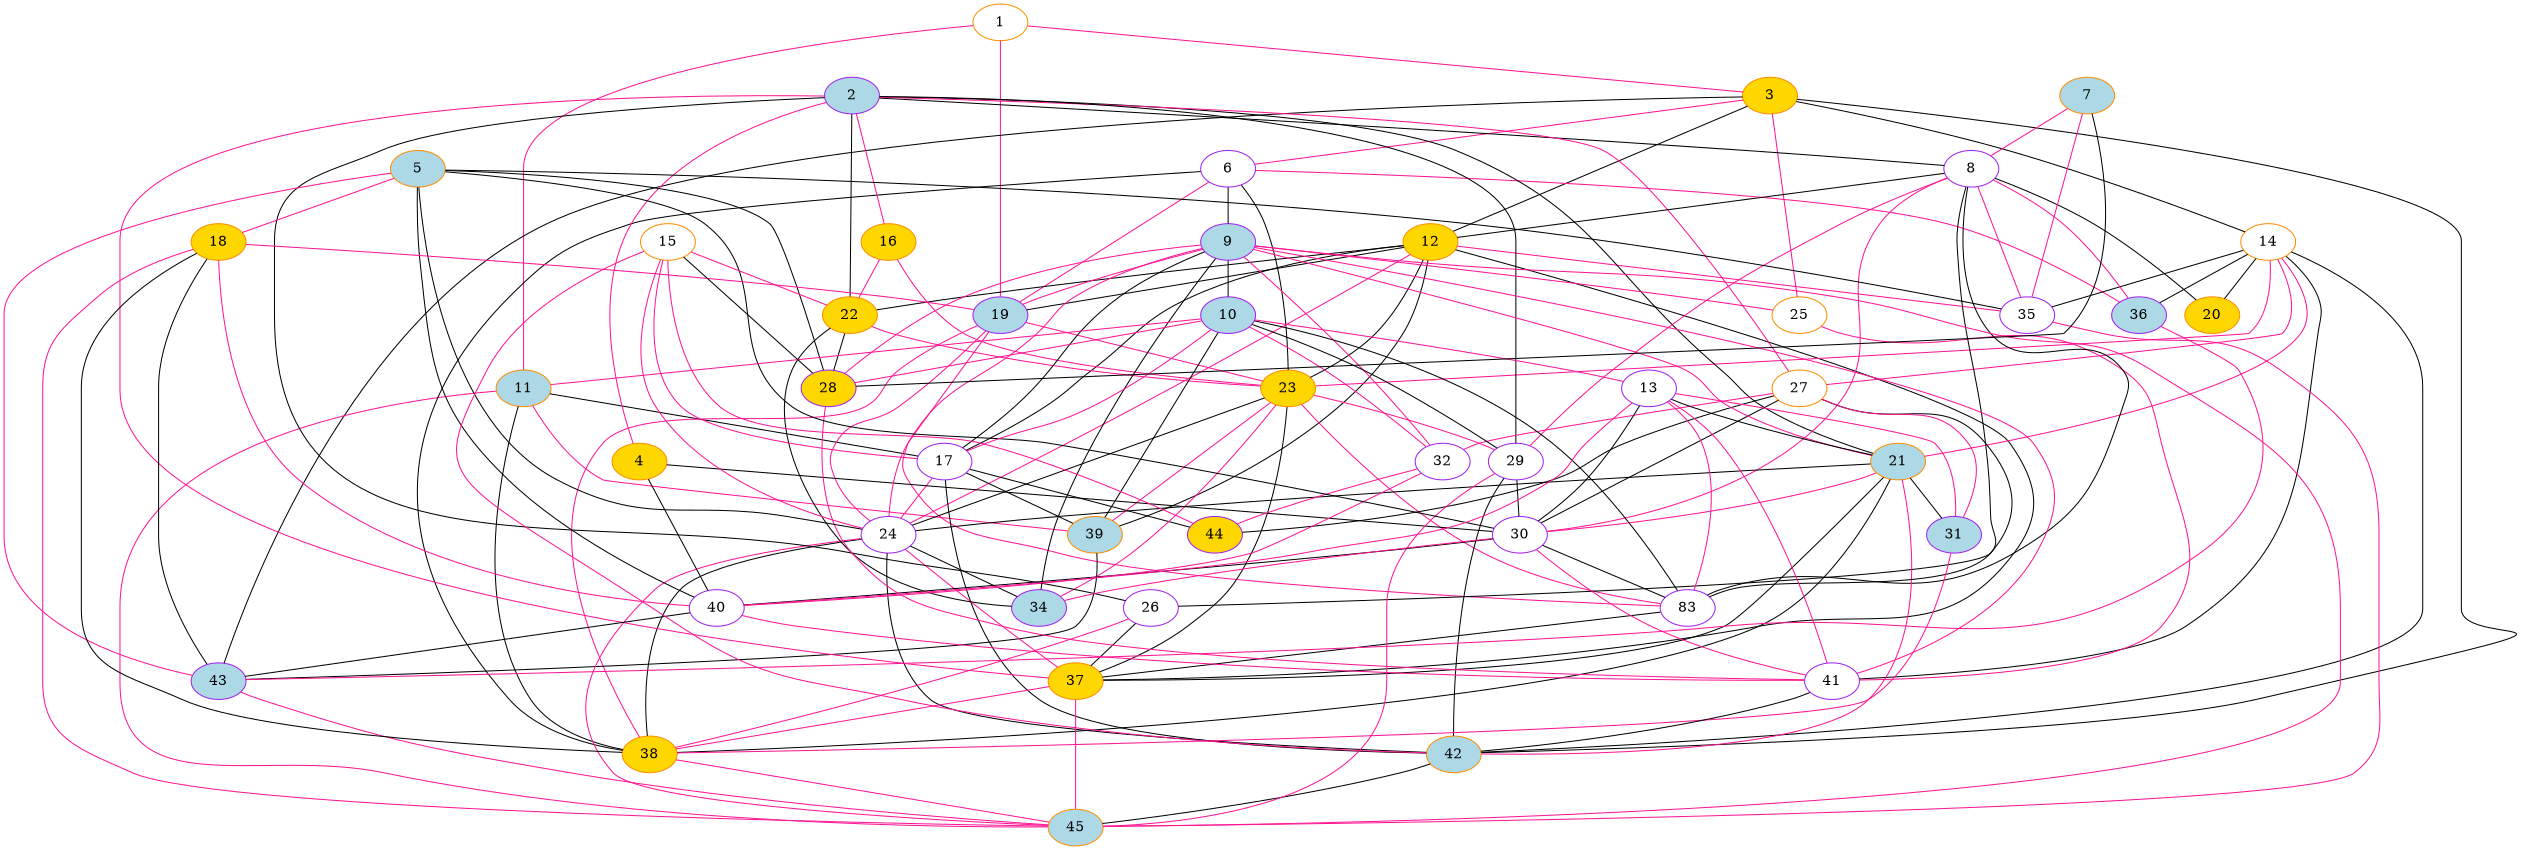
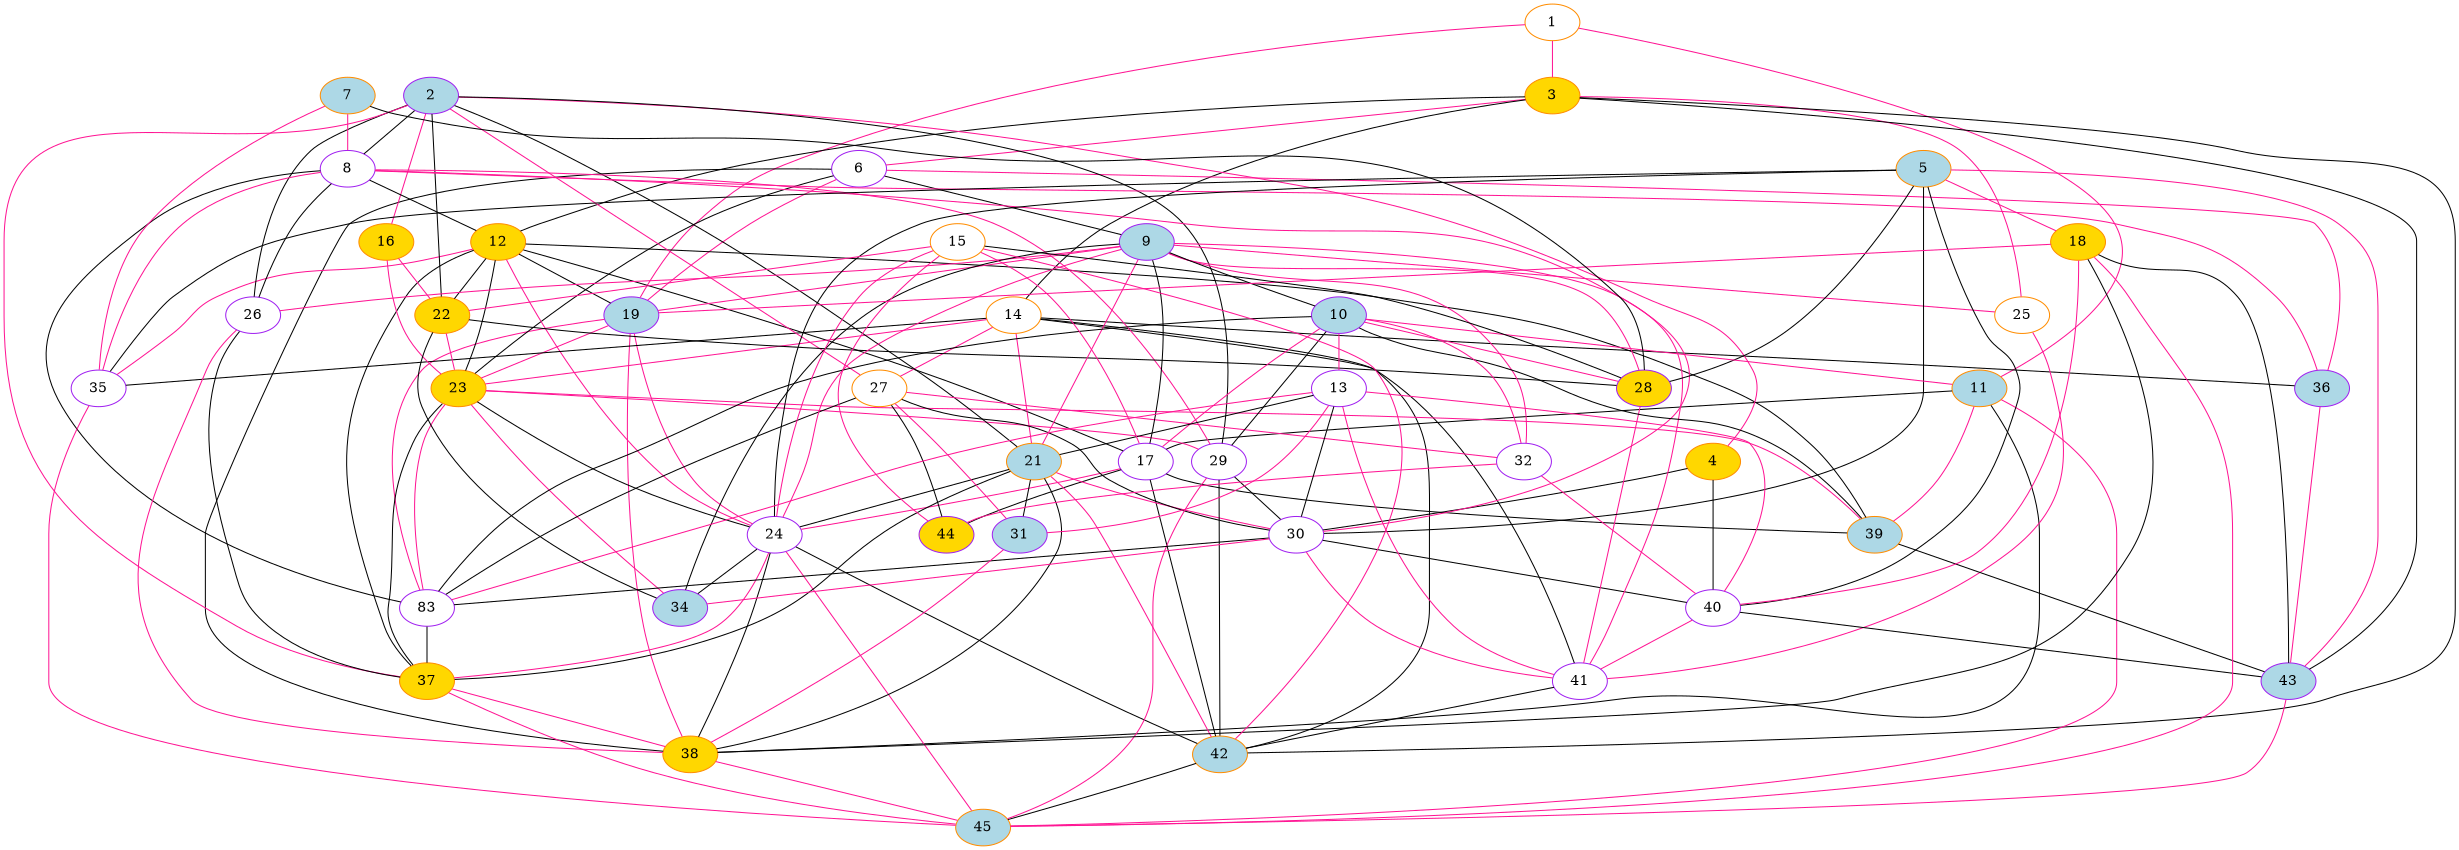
(2212, 315) -> none
(2340, 596) -> (805, 274)
